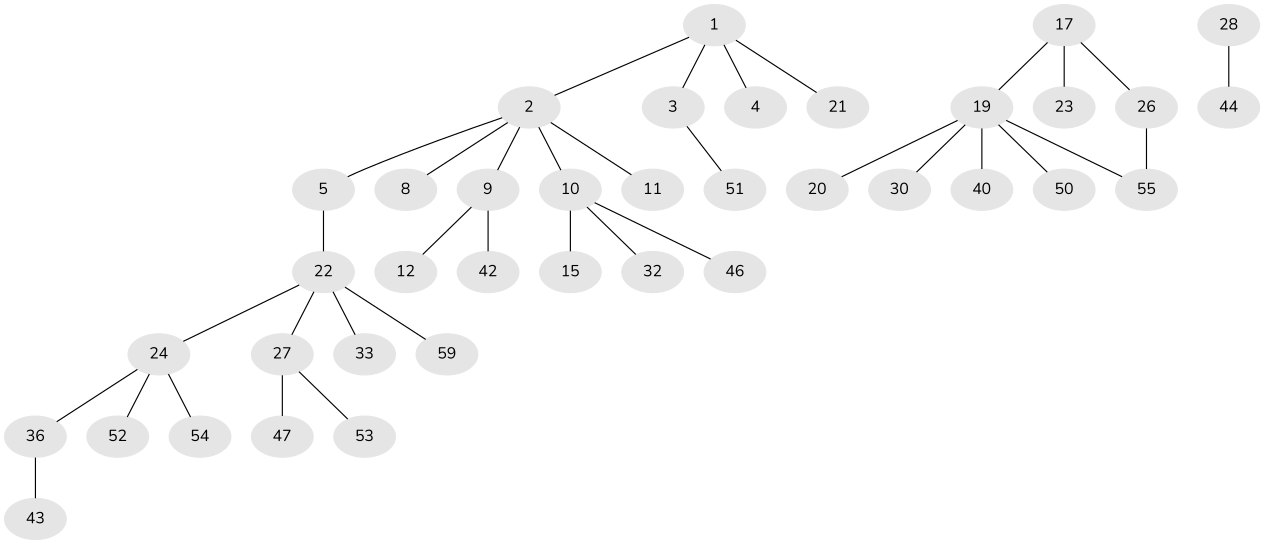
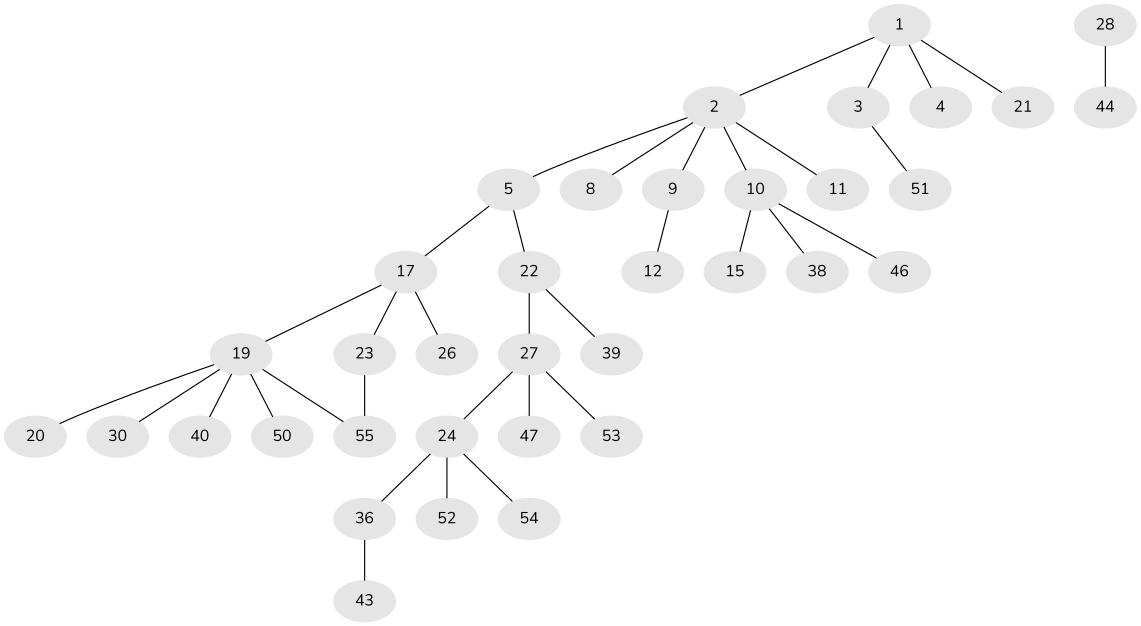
(1146, 149) -> (365, 396)
none -> (457, 231)
(488, 272) -> none
(653, 272) -> (817, 272)
(241, 313) -> (488, 395)
(365, 354) -> (612, 354)
(447, 354) -> none
